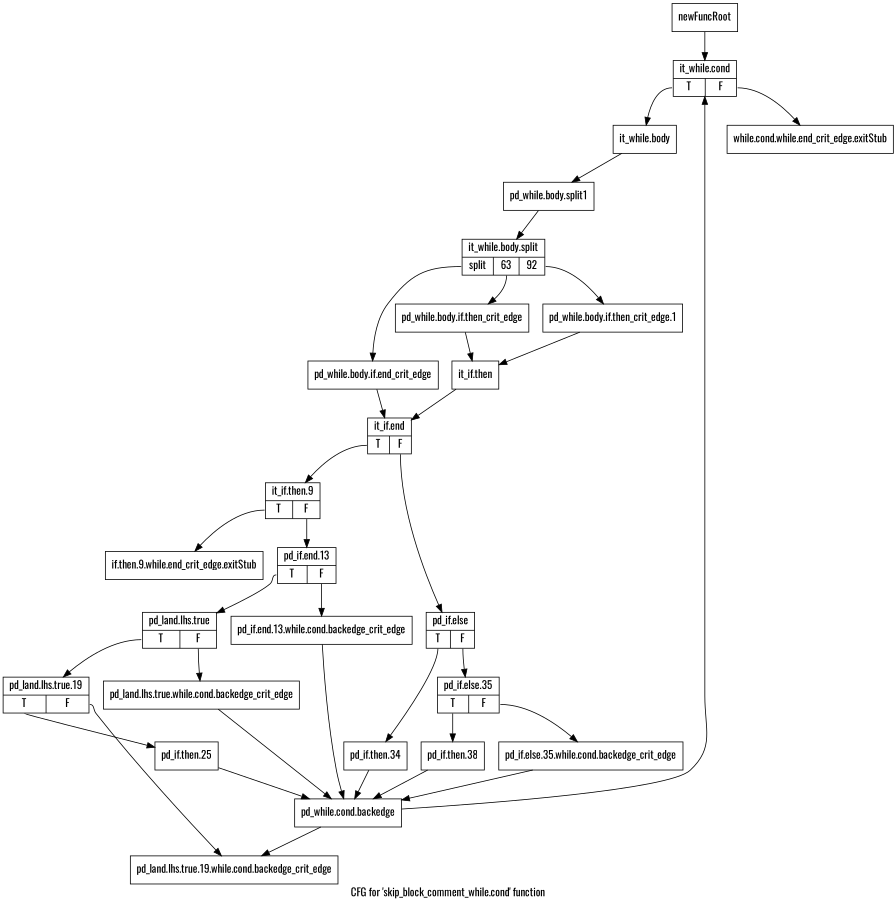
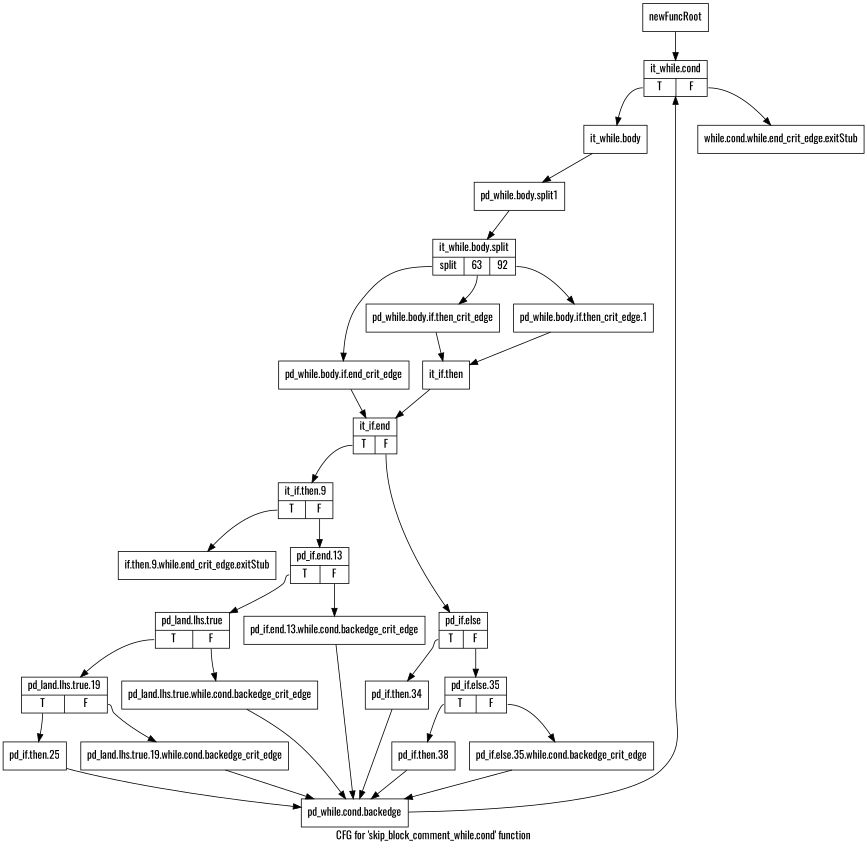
(295, 840) -> (266, 783)
